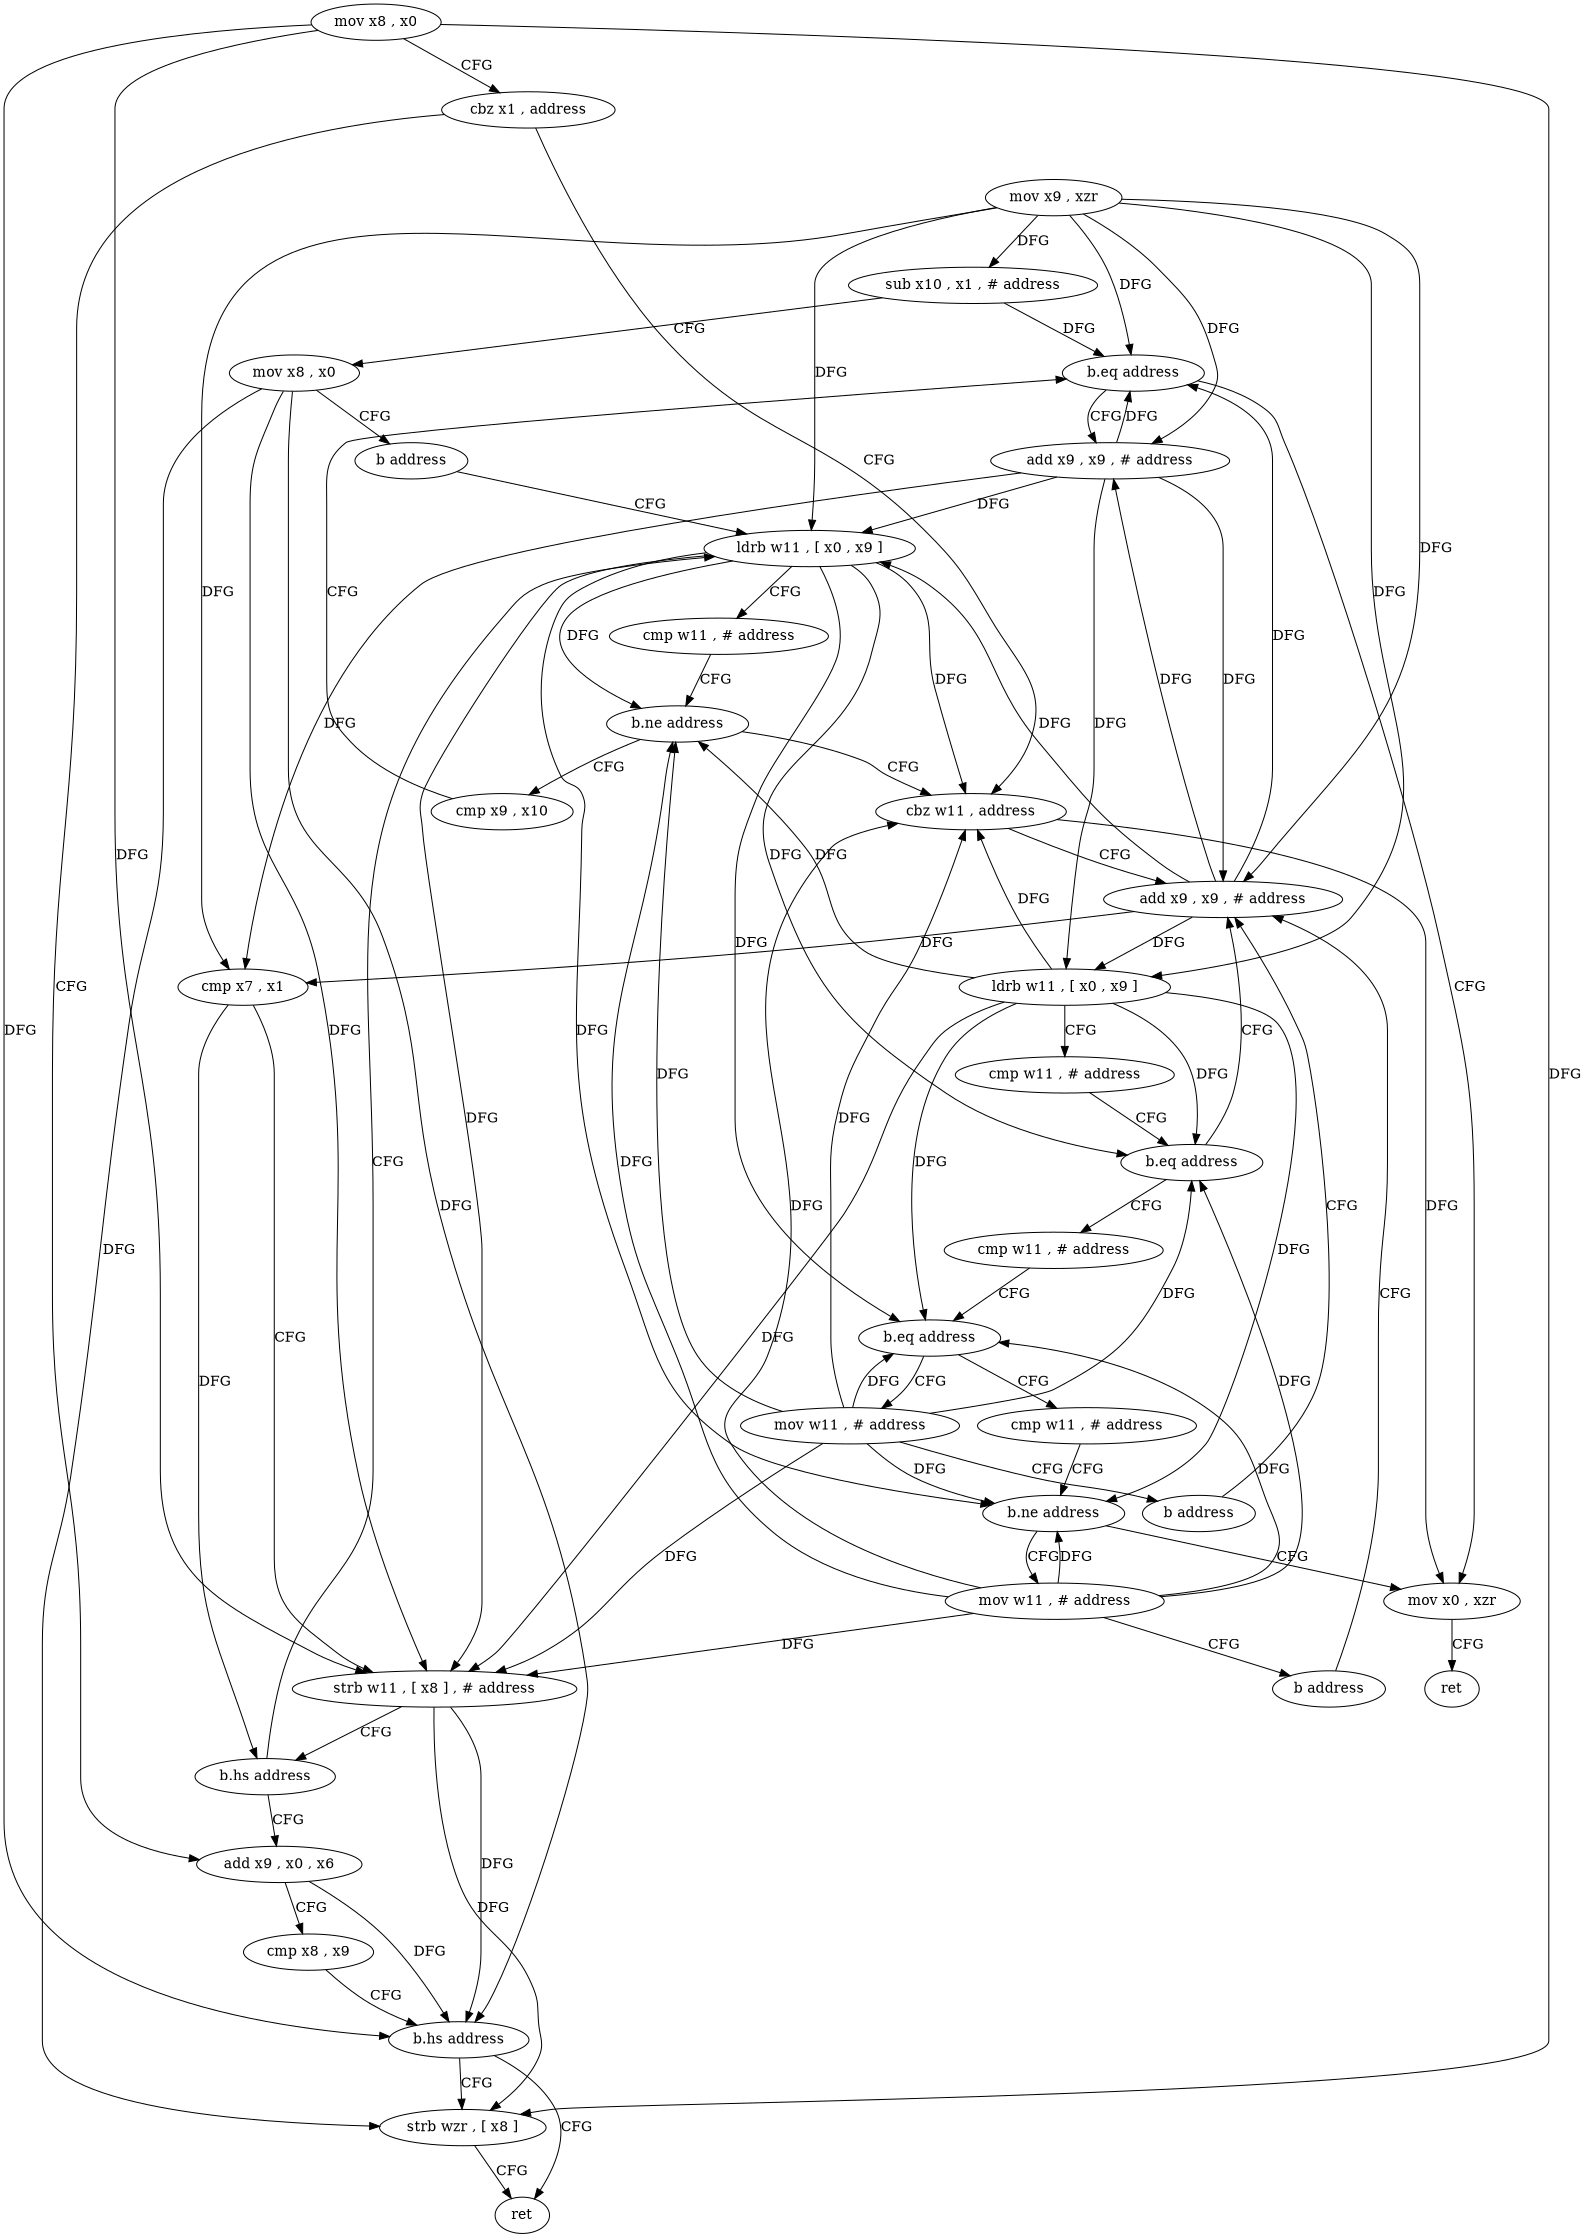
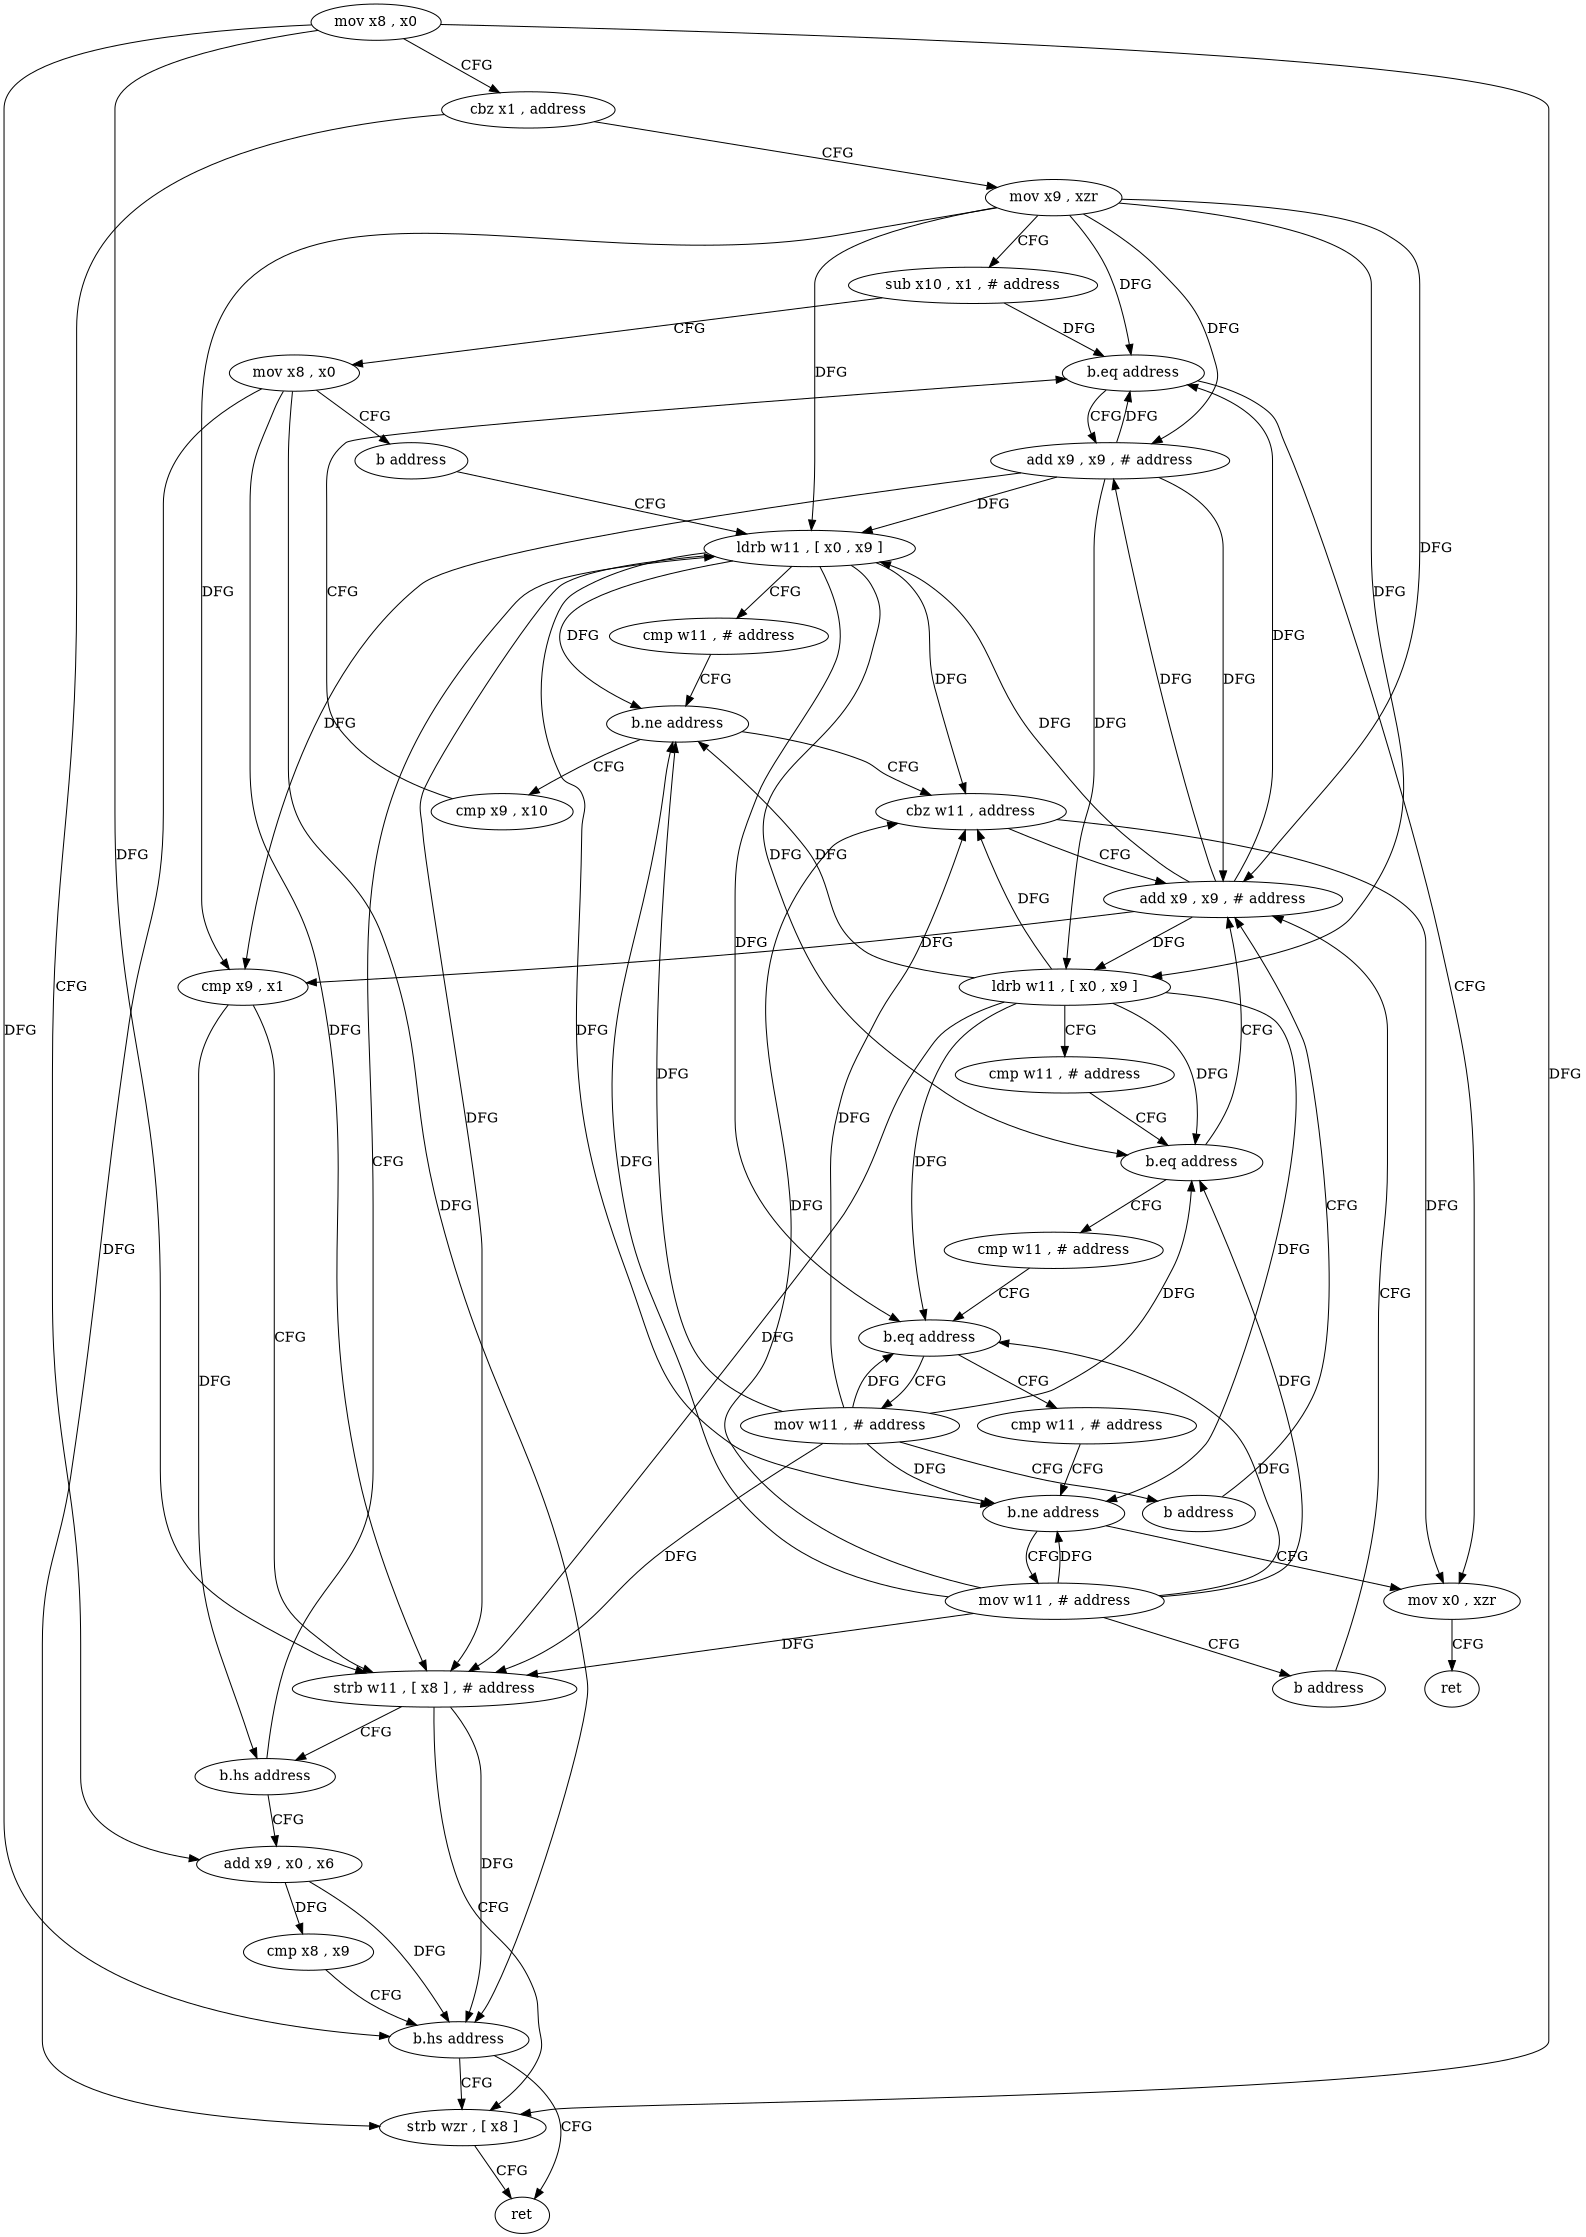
(1034, 241) -> (1034, 241)
(797, 439) -> (791, 154)
(243, 987) -> (243, 987)
(312, 1908) -> (312, 1908)
(494, 1908) -> (494, 1908)
